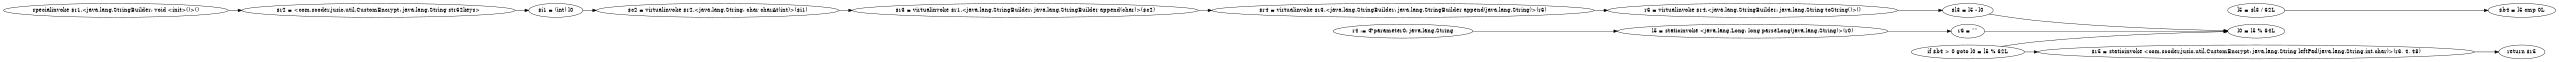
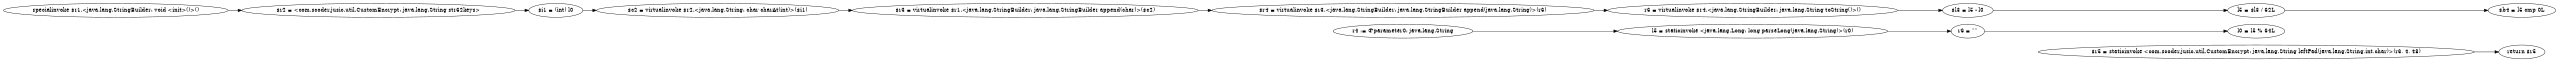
(2106, 26) -> (2108, 10)
(1968, 52) -> none
